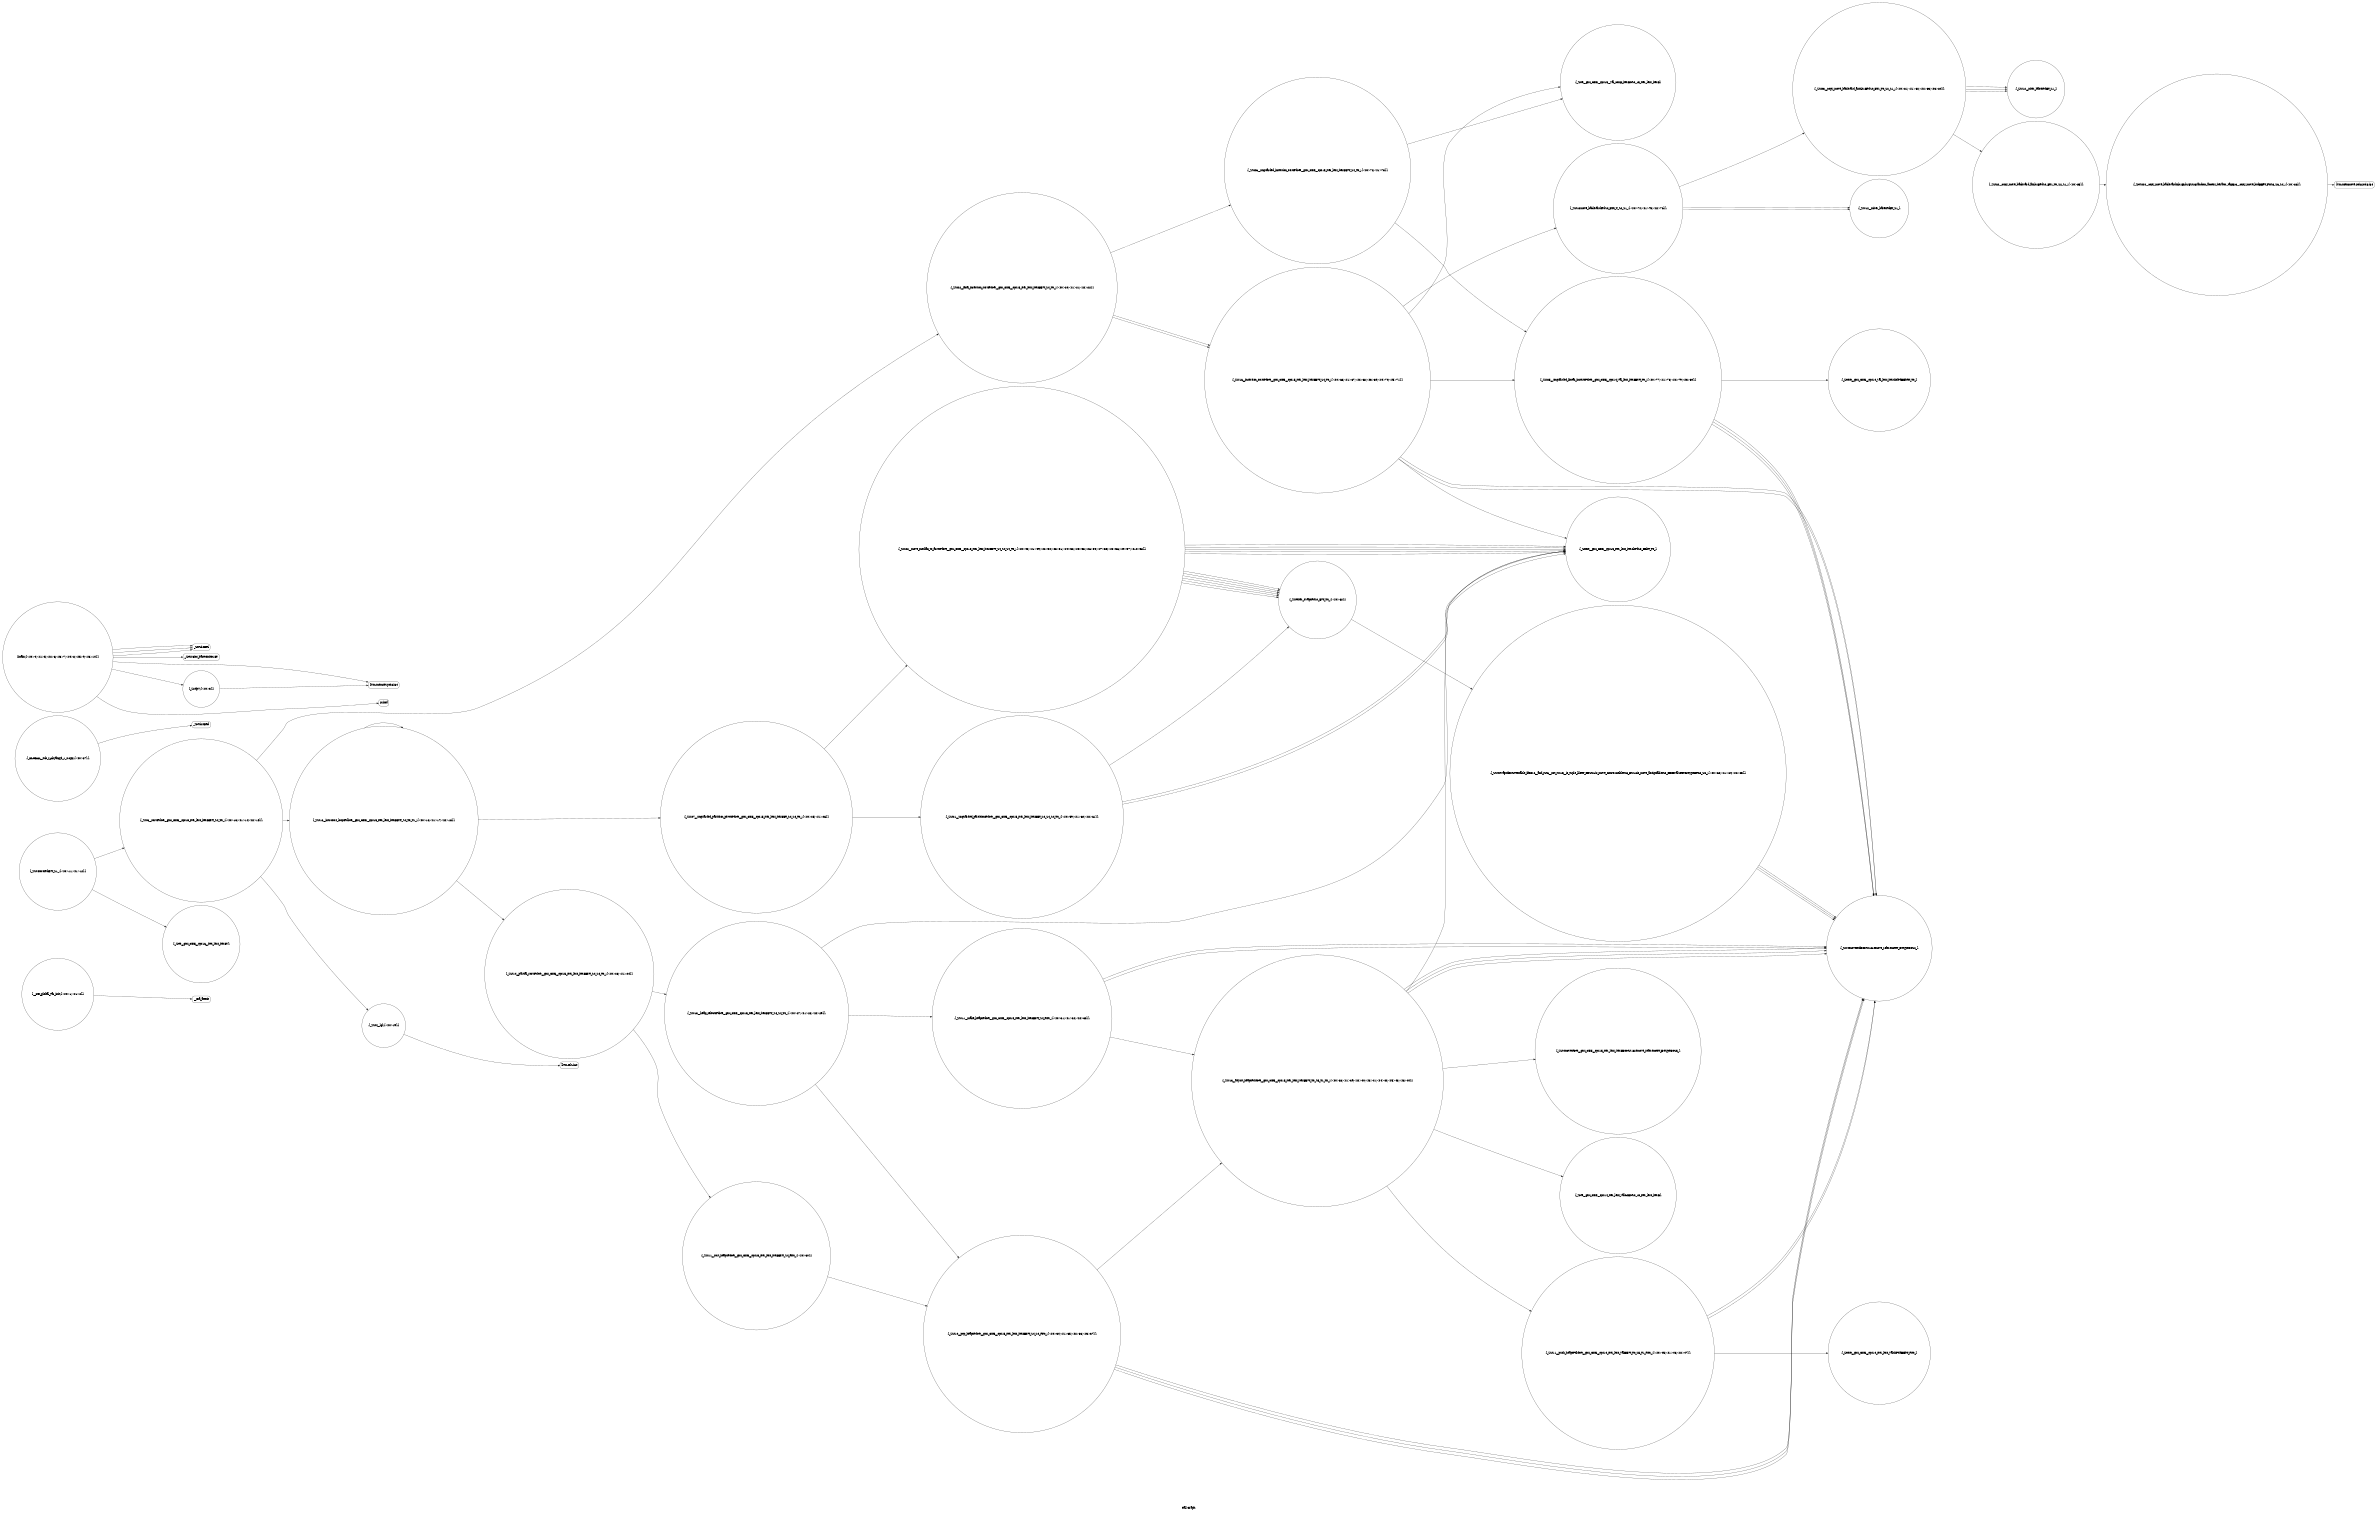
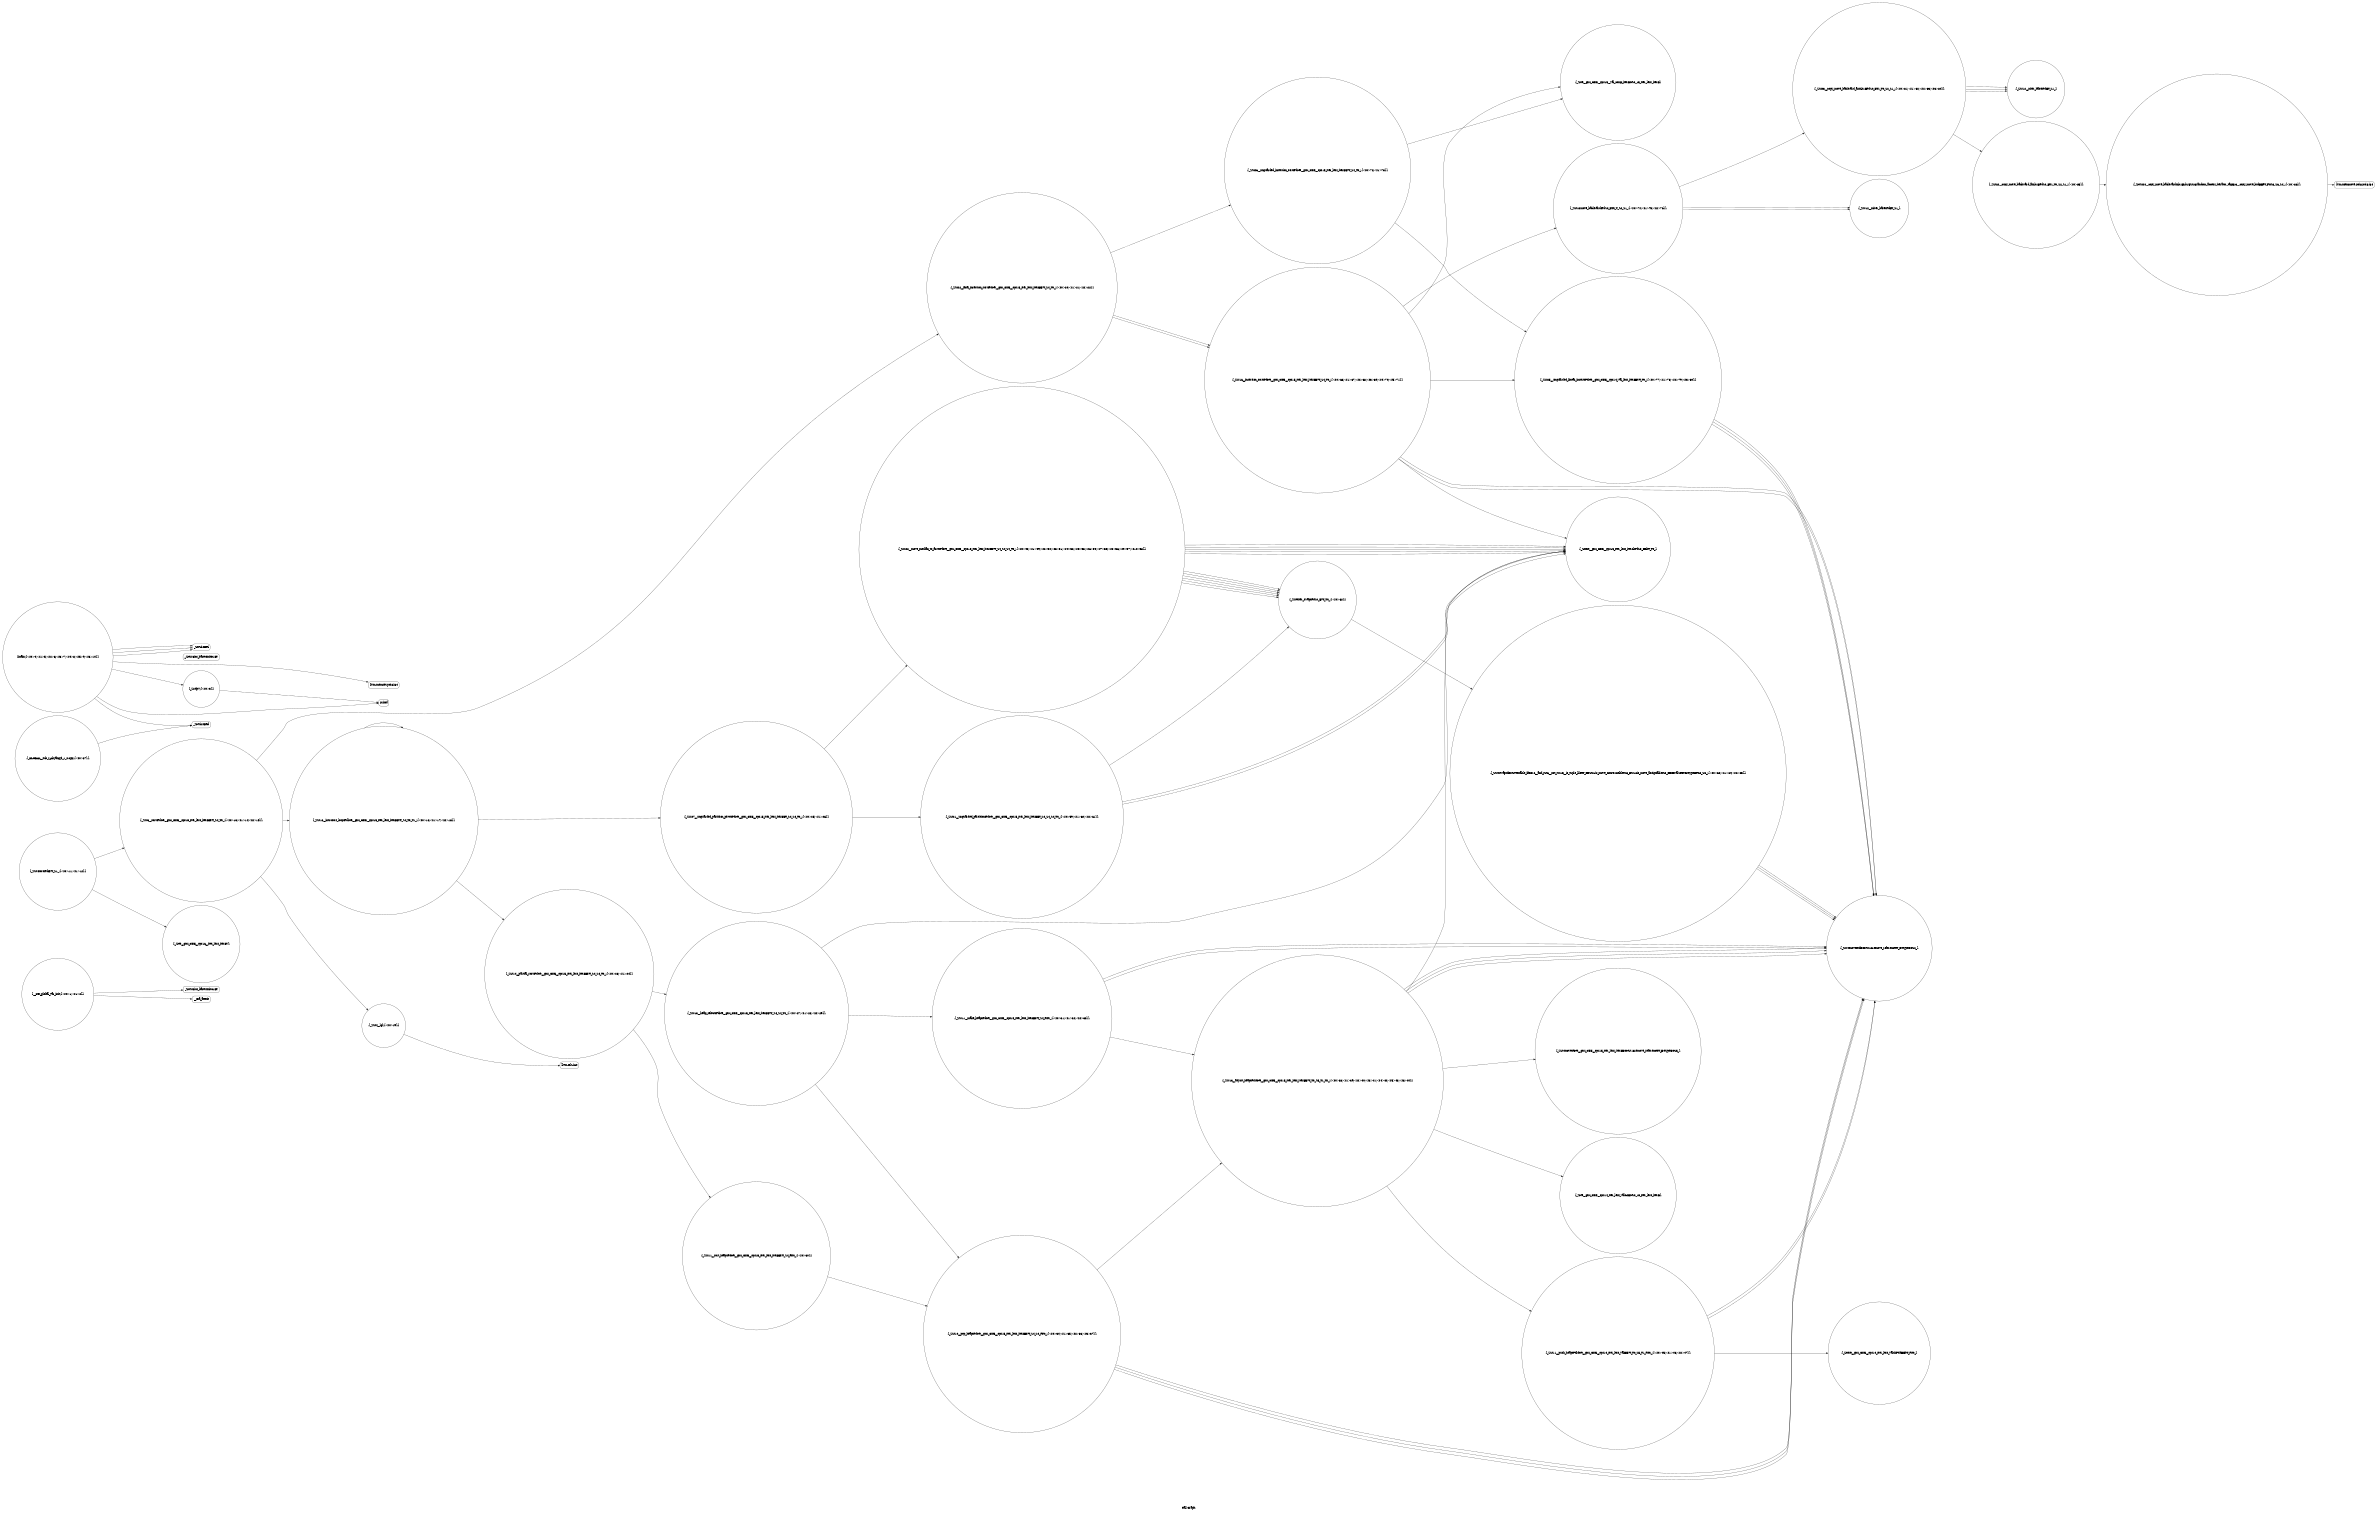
(1879, 380) -> none
(147, 657) -> (139, 722)
(293, 687) -> (298, 696)
none -> (201, 989)
